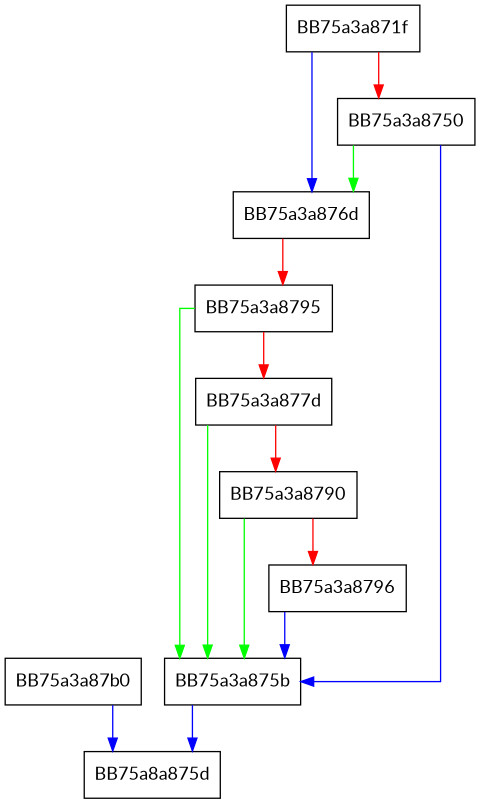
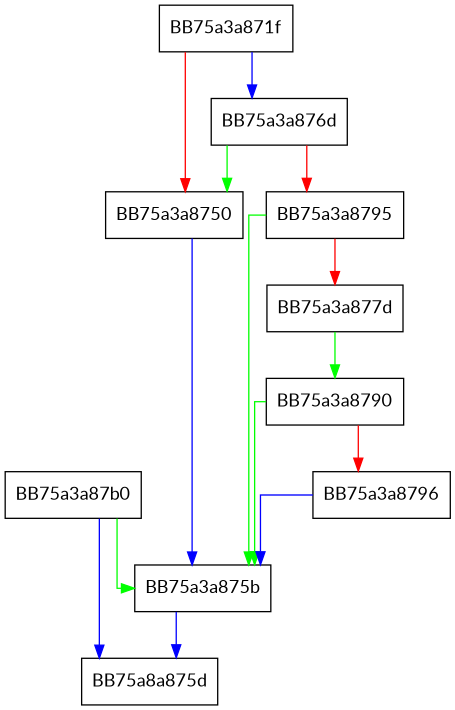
(353, 162) -> (227, 162)
(276, 442) -> (335, 348)
(208, 535) -> (117, 556)
